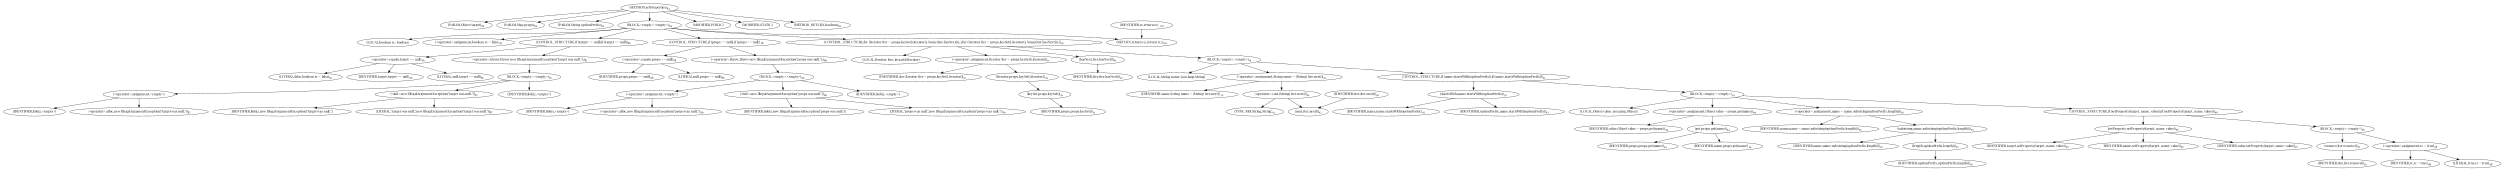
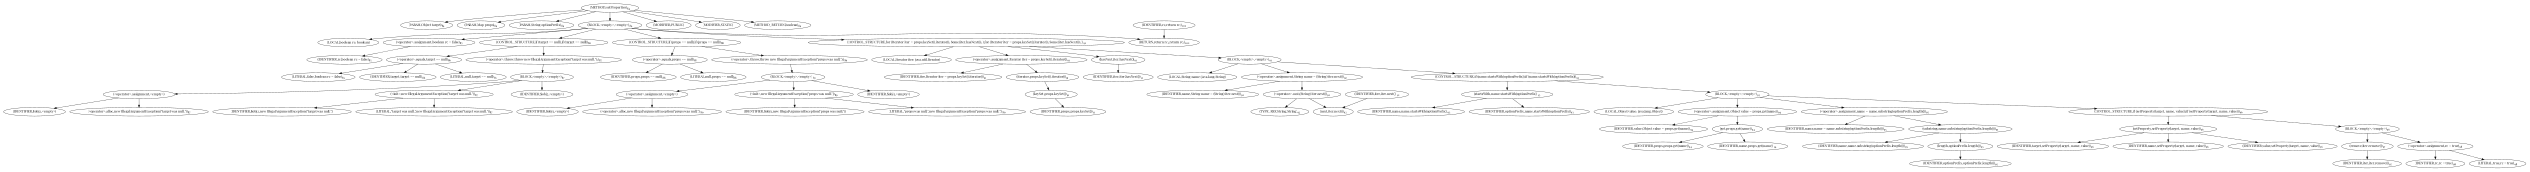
none -> (344, 60)
